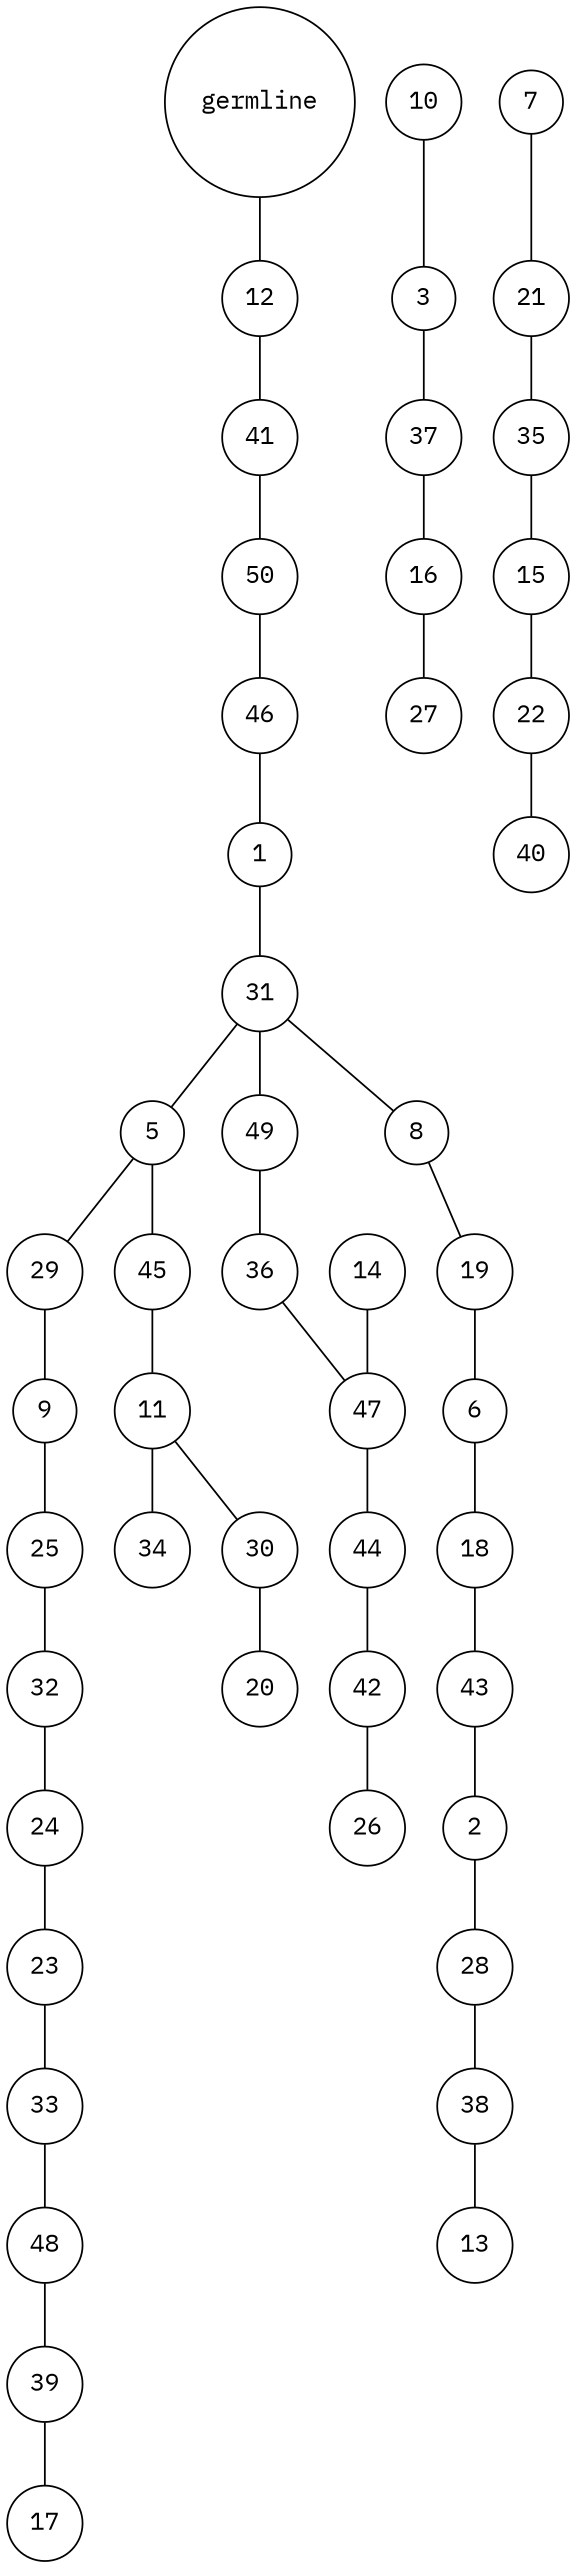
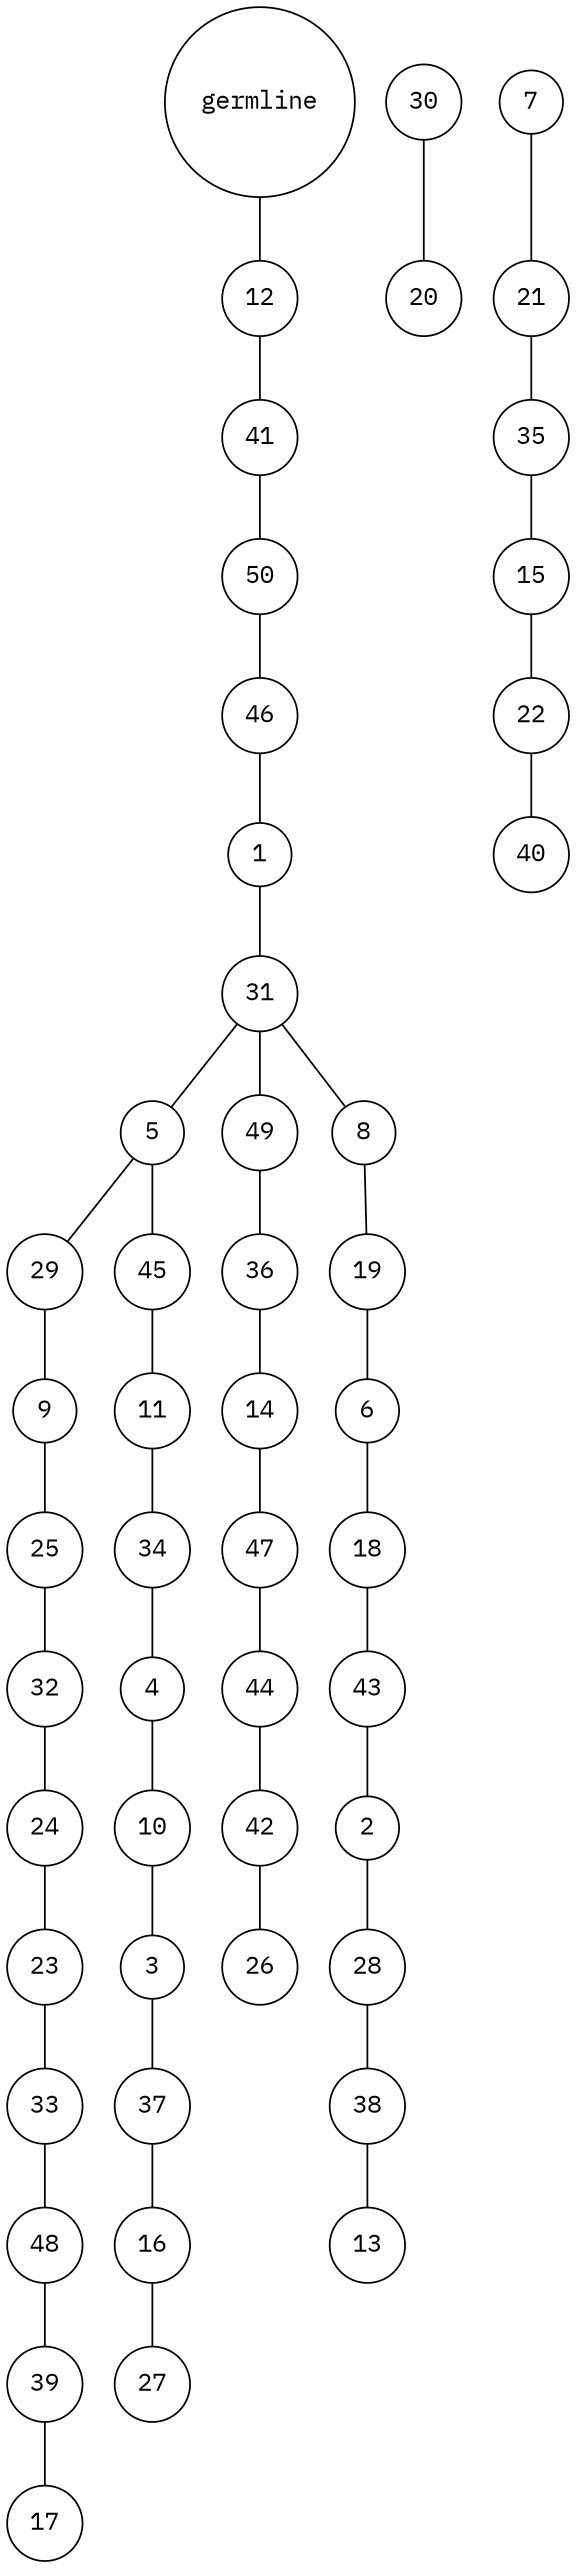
(314, 1341) -> (260, 1341)
(206, 1480) -> none
none -> (152, 1689)
